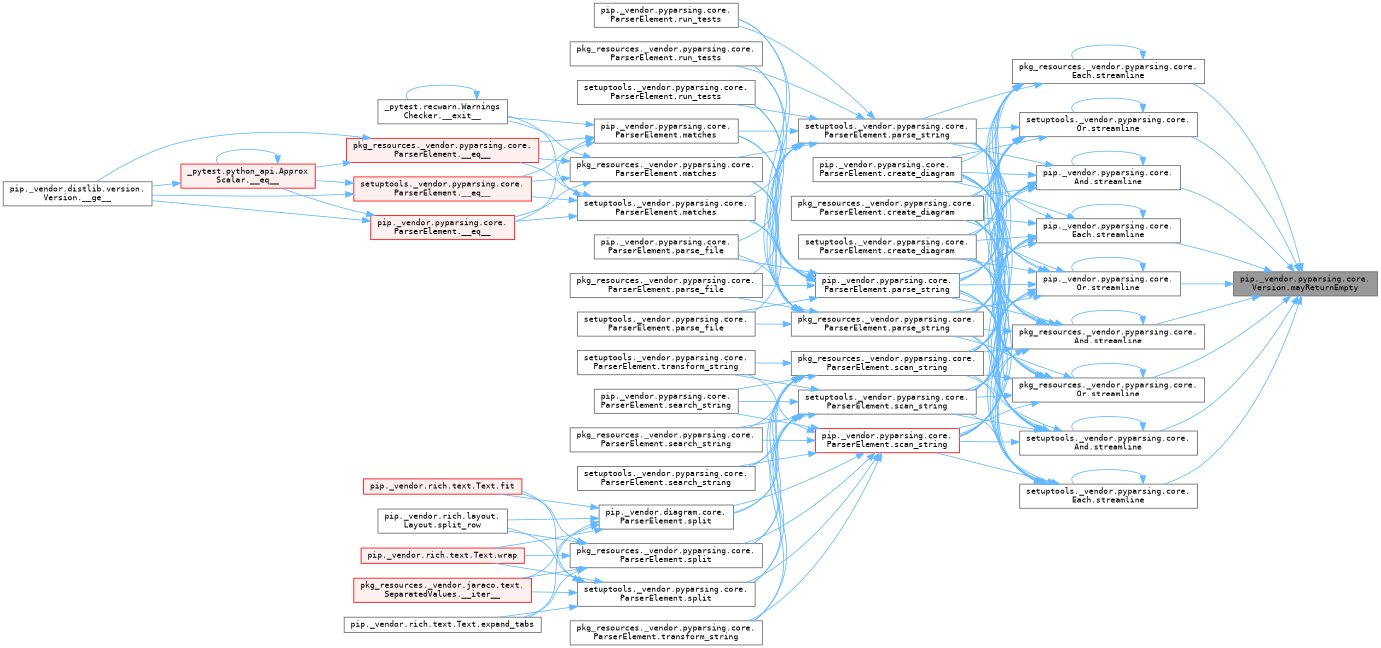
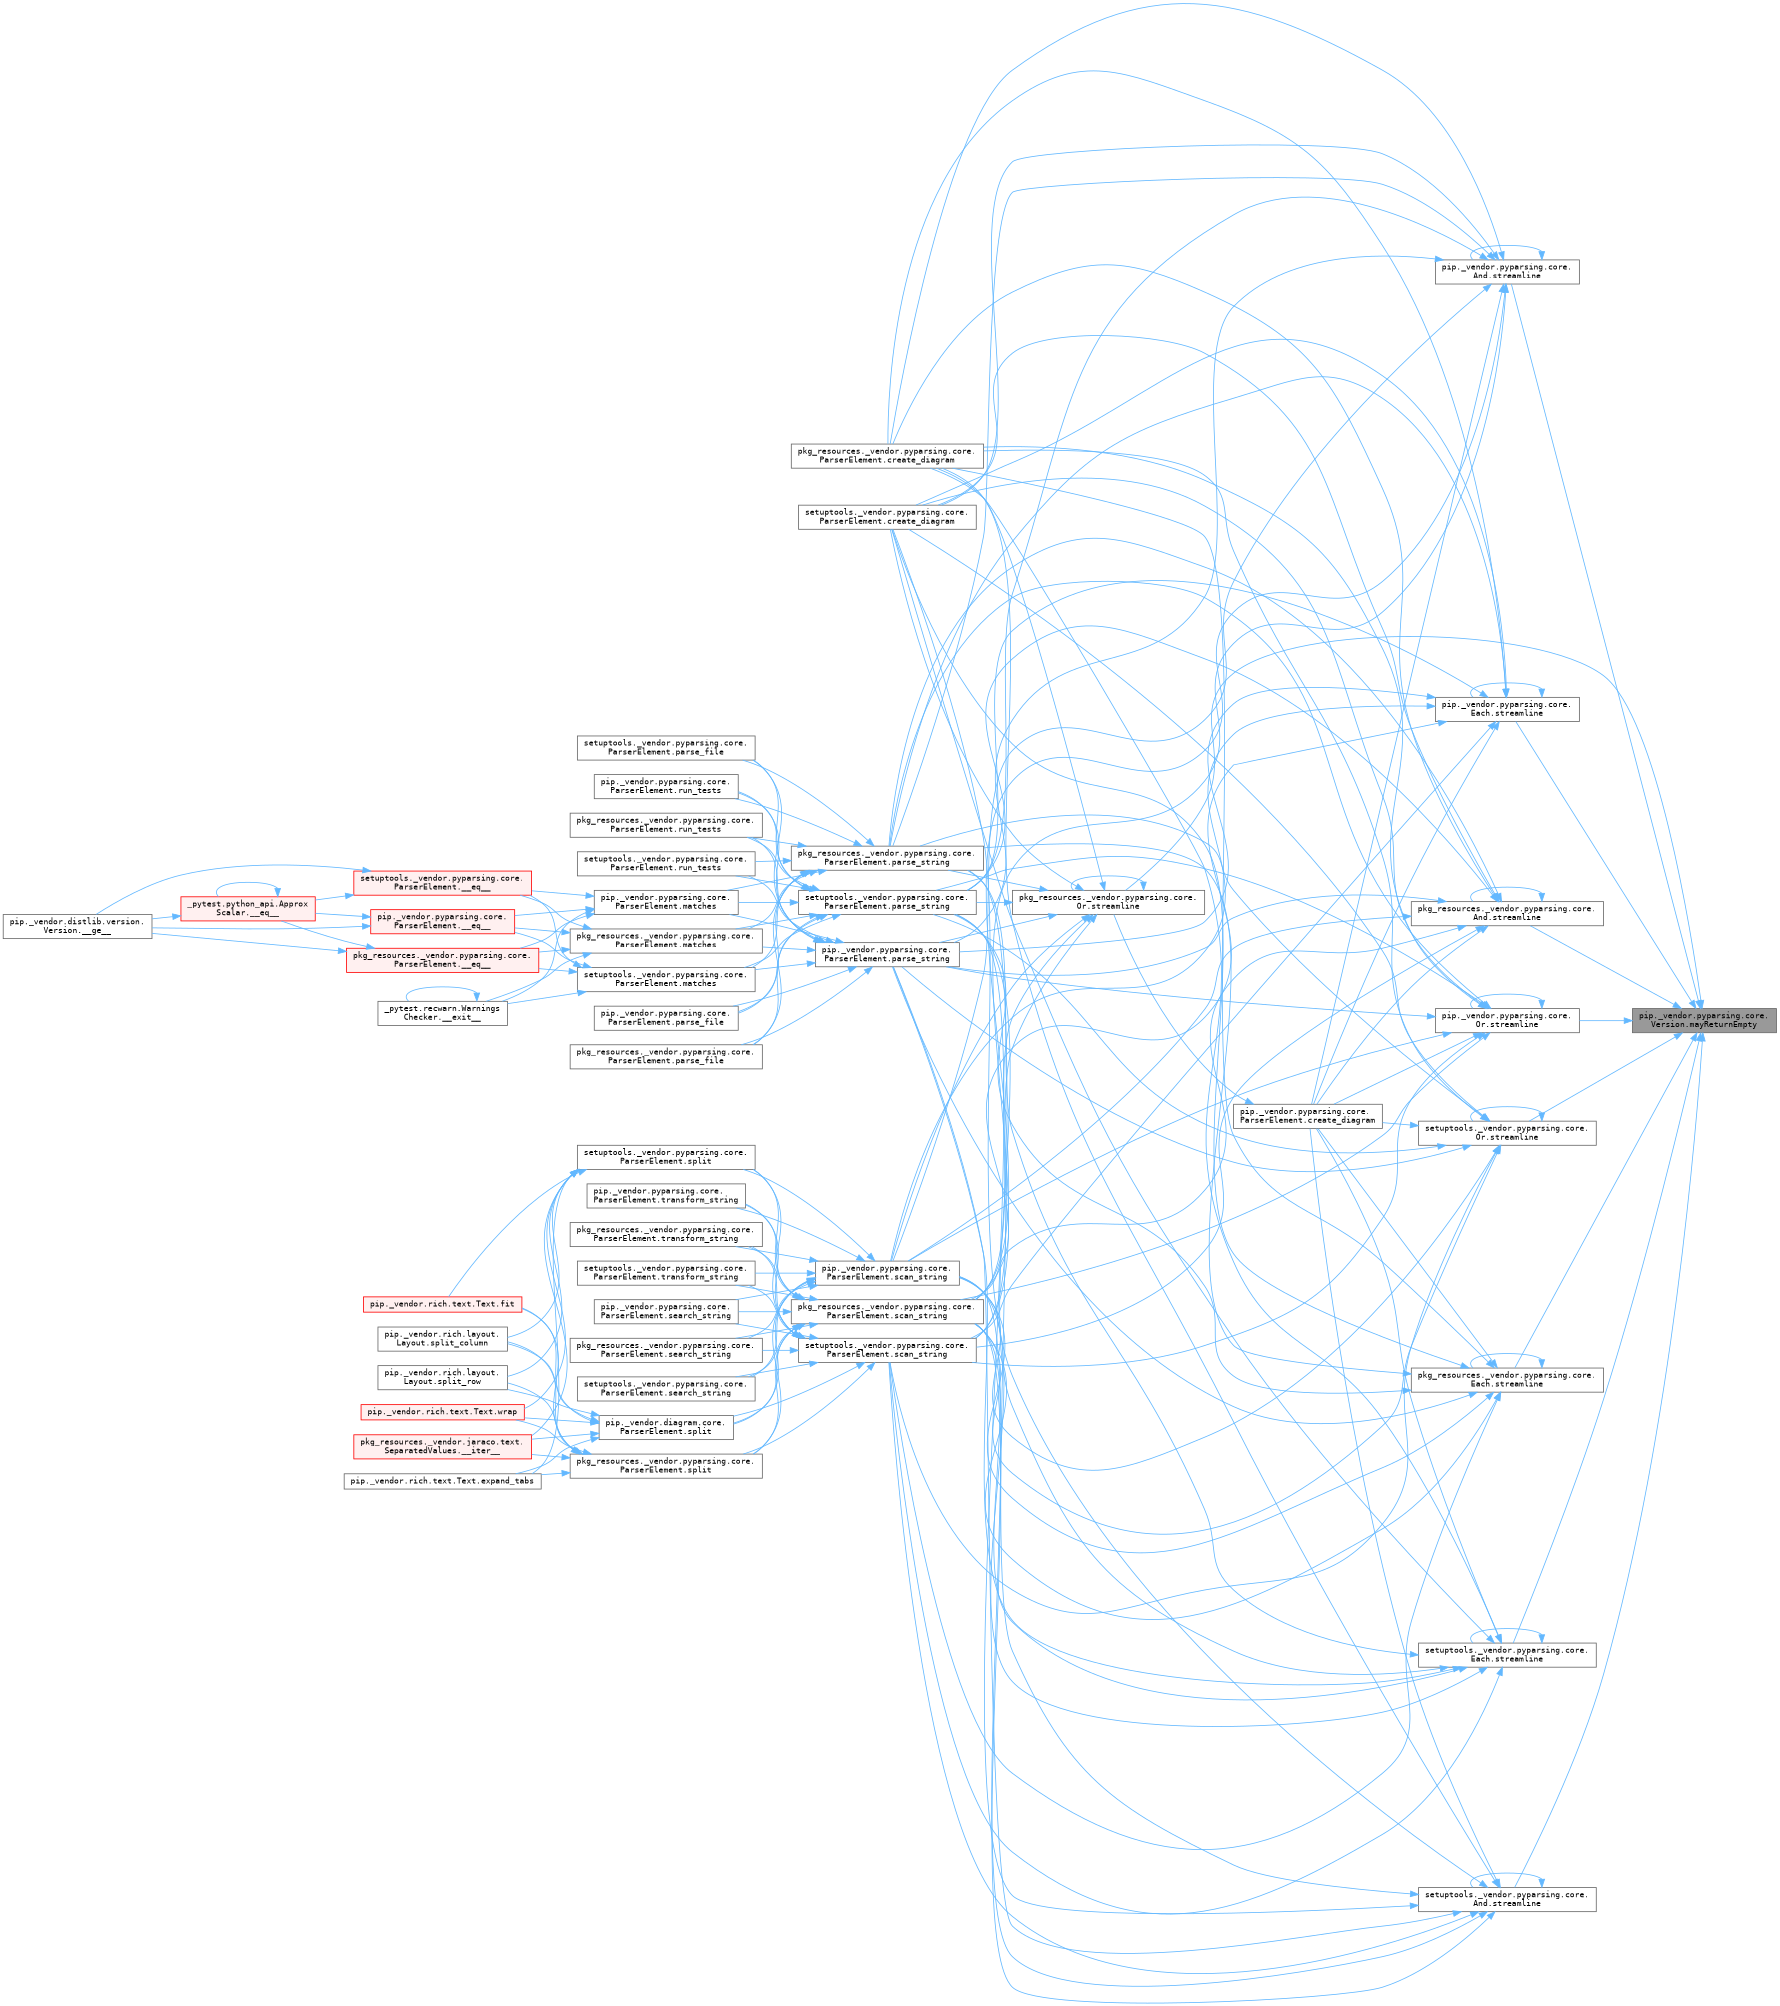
(999, 274) -> (1167, 1018)
(887, 441) -> (887, 1273)
none -> (666, 1196)
none -> (443, 1339)
none -> (1138, 1552)
